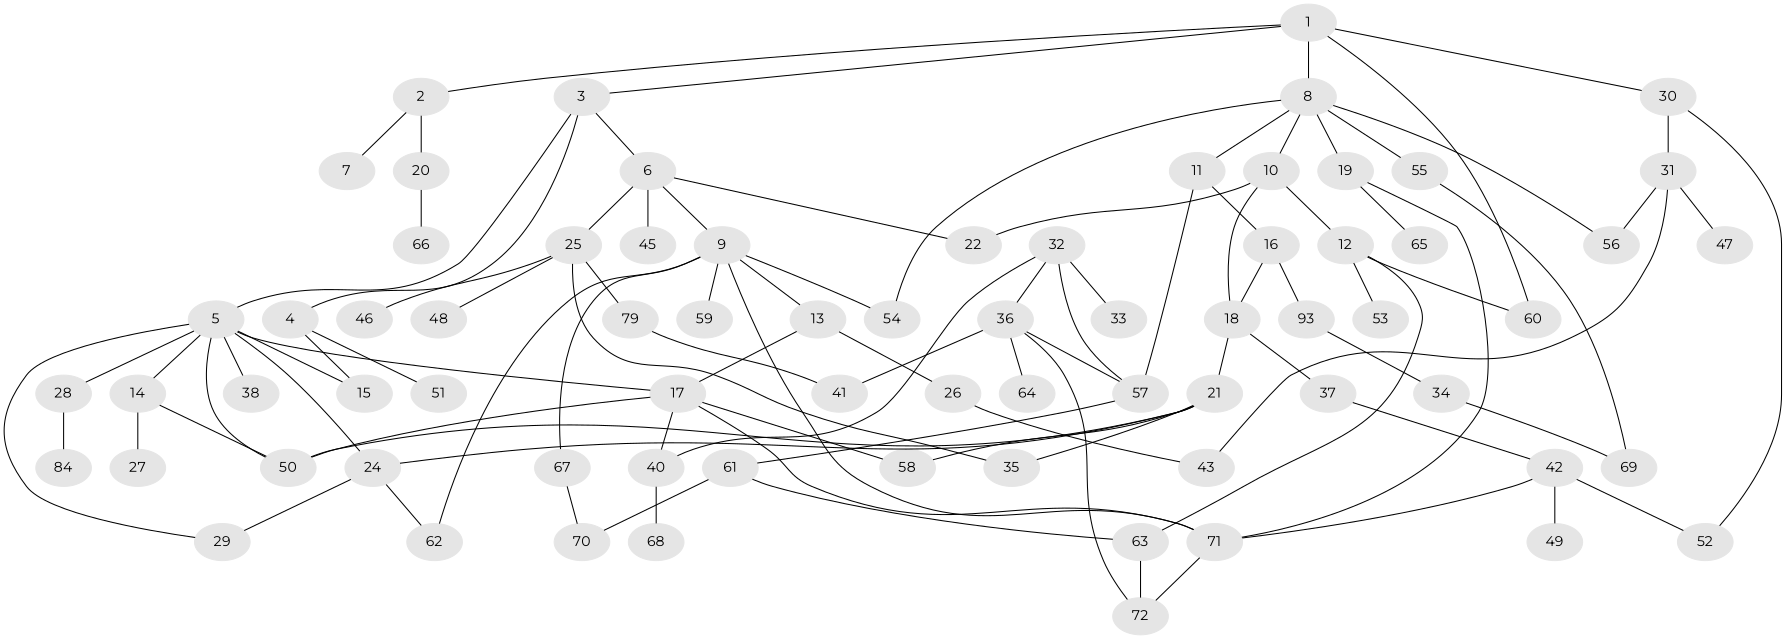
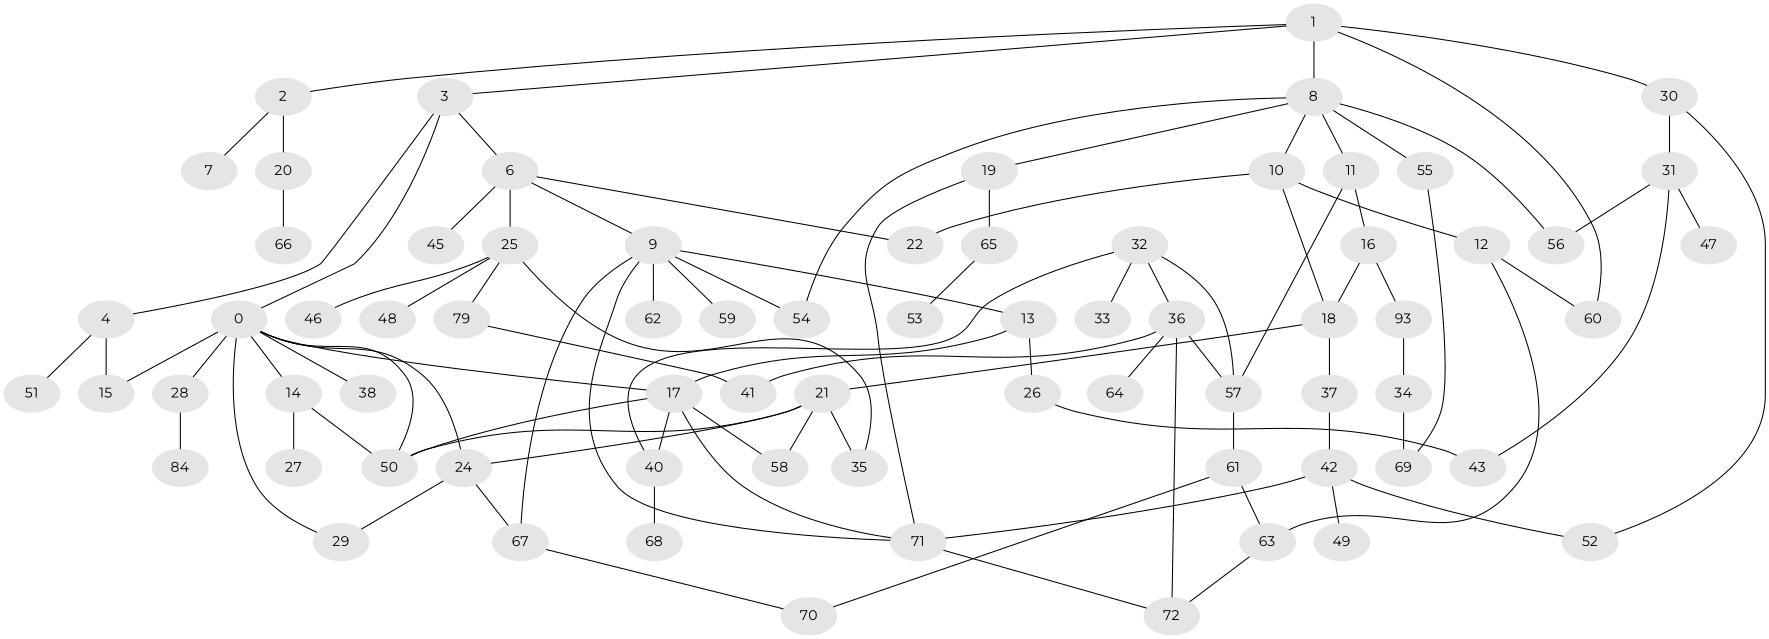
(1363, 282) -> (952, 282)
(216, 319) -> (239, 319)
(404, 505) -> (492, 505)
